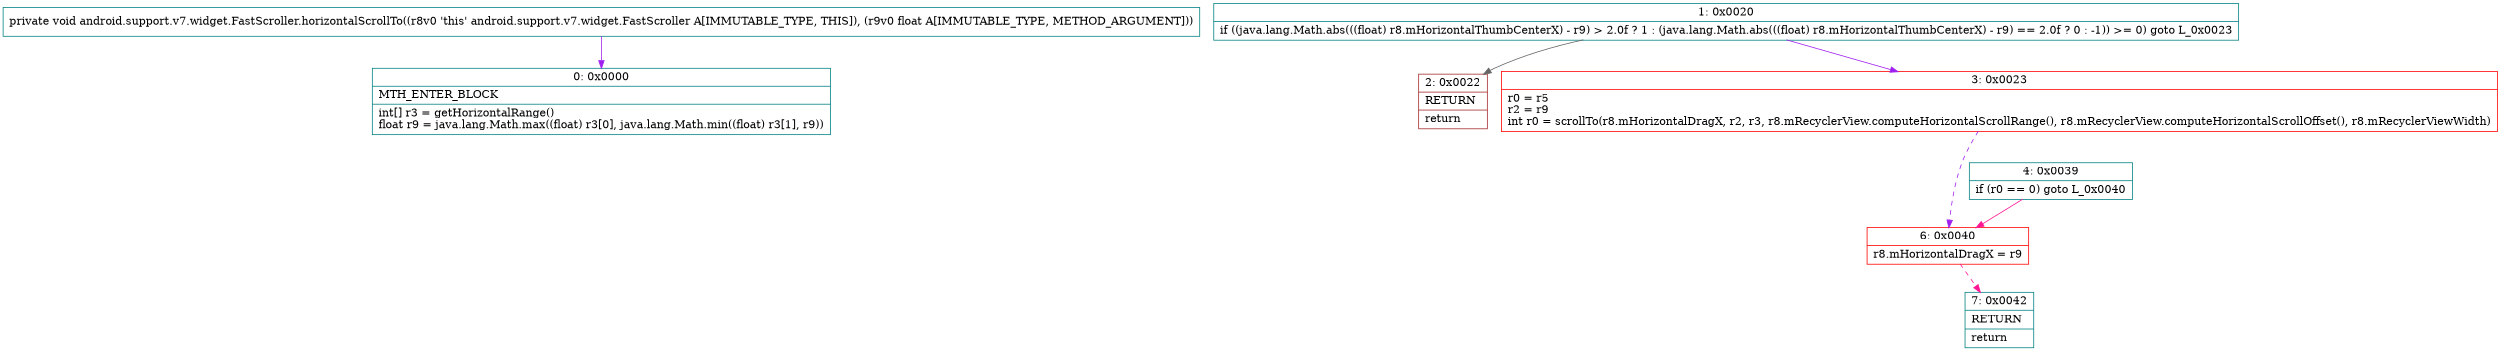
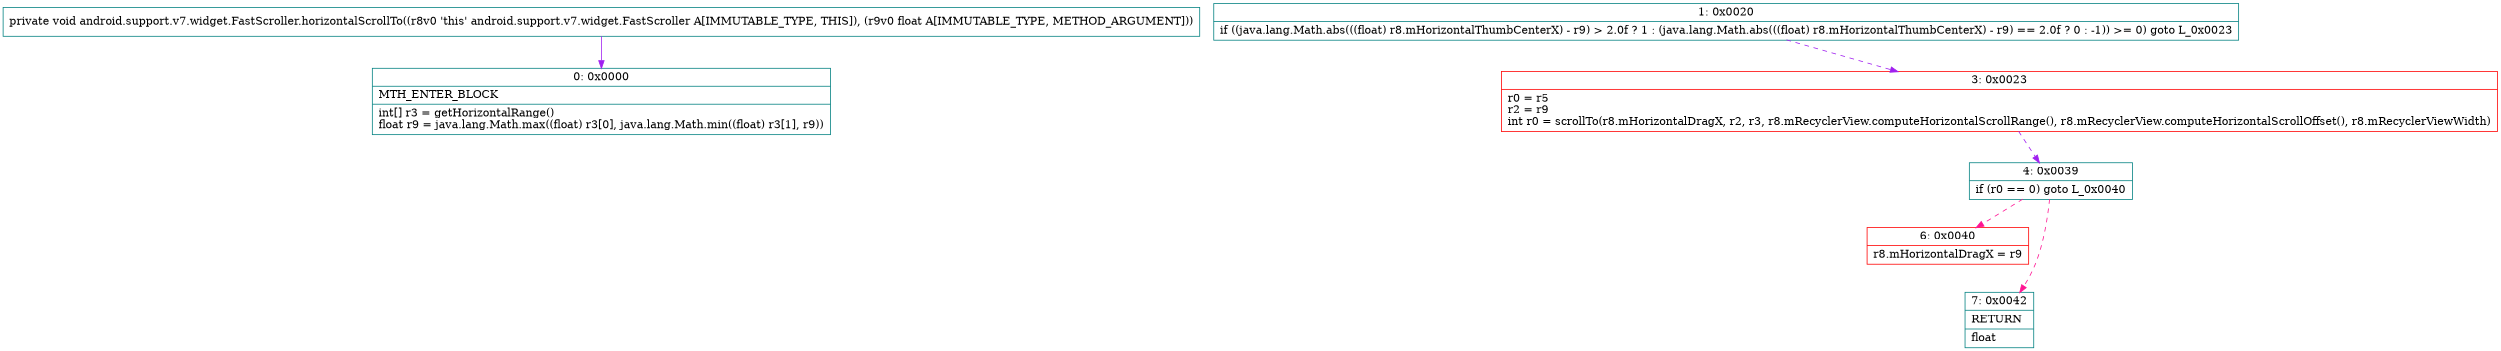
(1839, 55) -> (1839, 55)
(1453, 101) -> none
(1958, 174) -> (2027, 144)
(2003, 211) -> (2003, 211)
(1968, 275) -> (2042, 244)
(1989, 338) -> (1984, 338)
